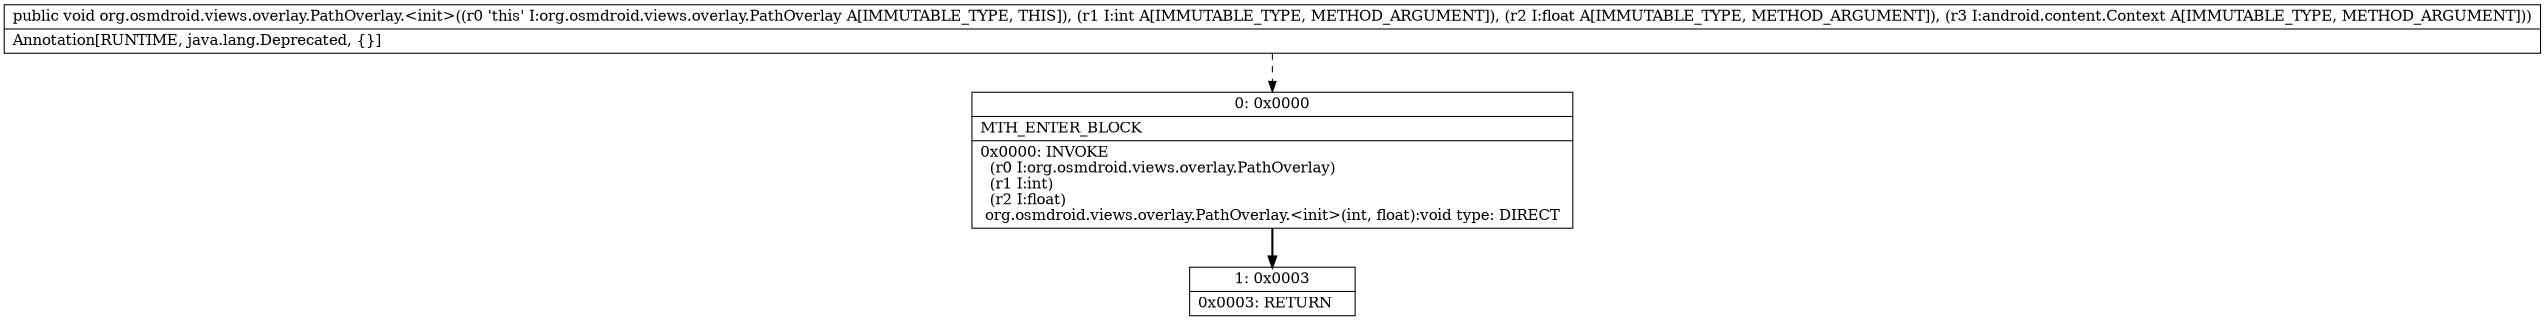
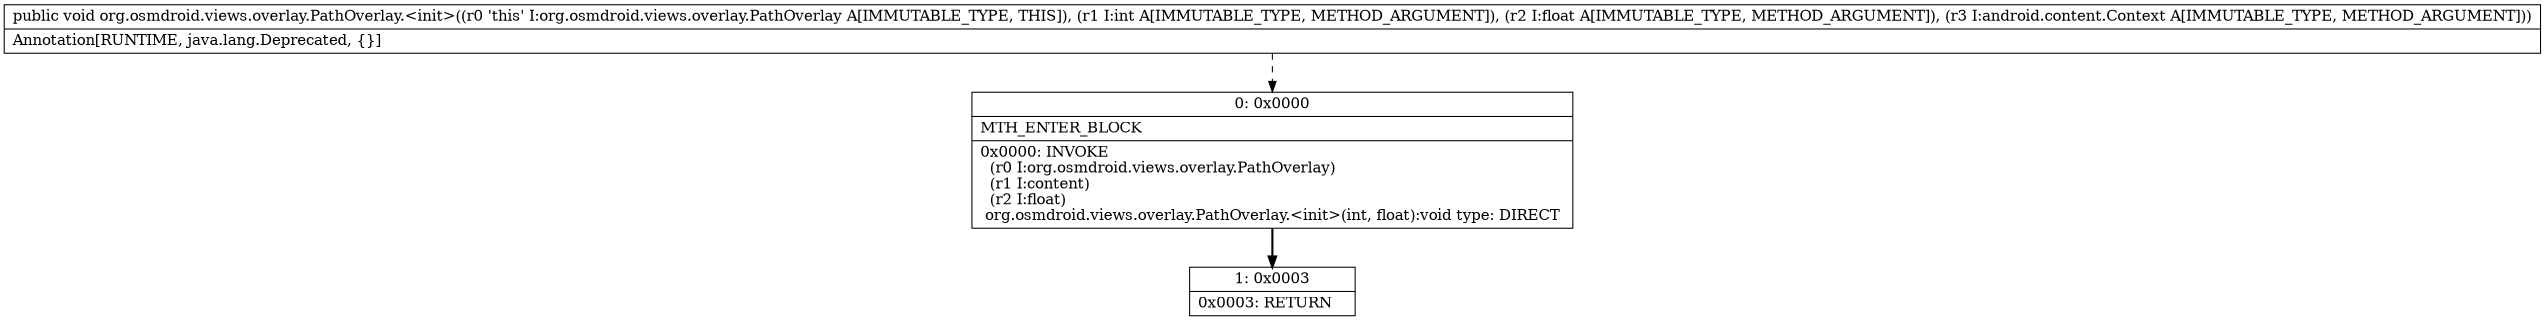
(1017, 184) -> (1035, 184)
